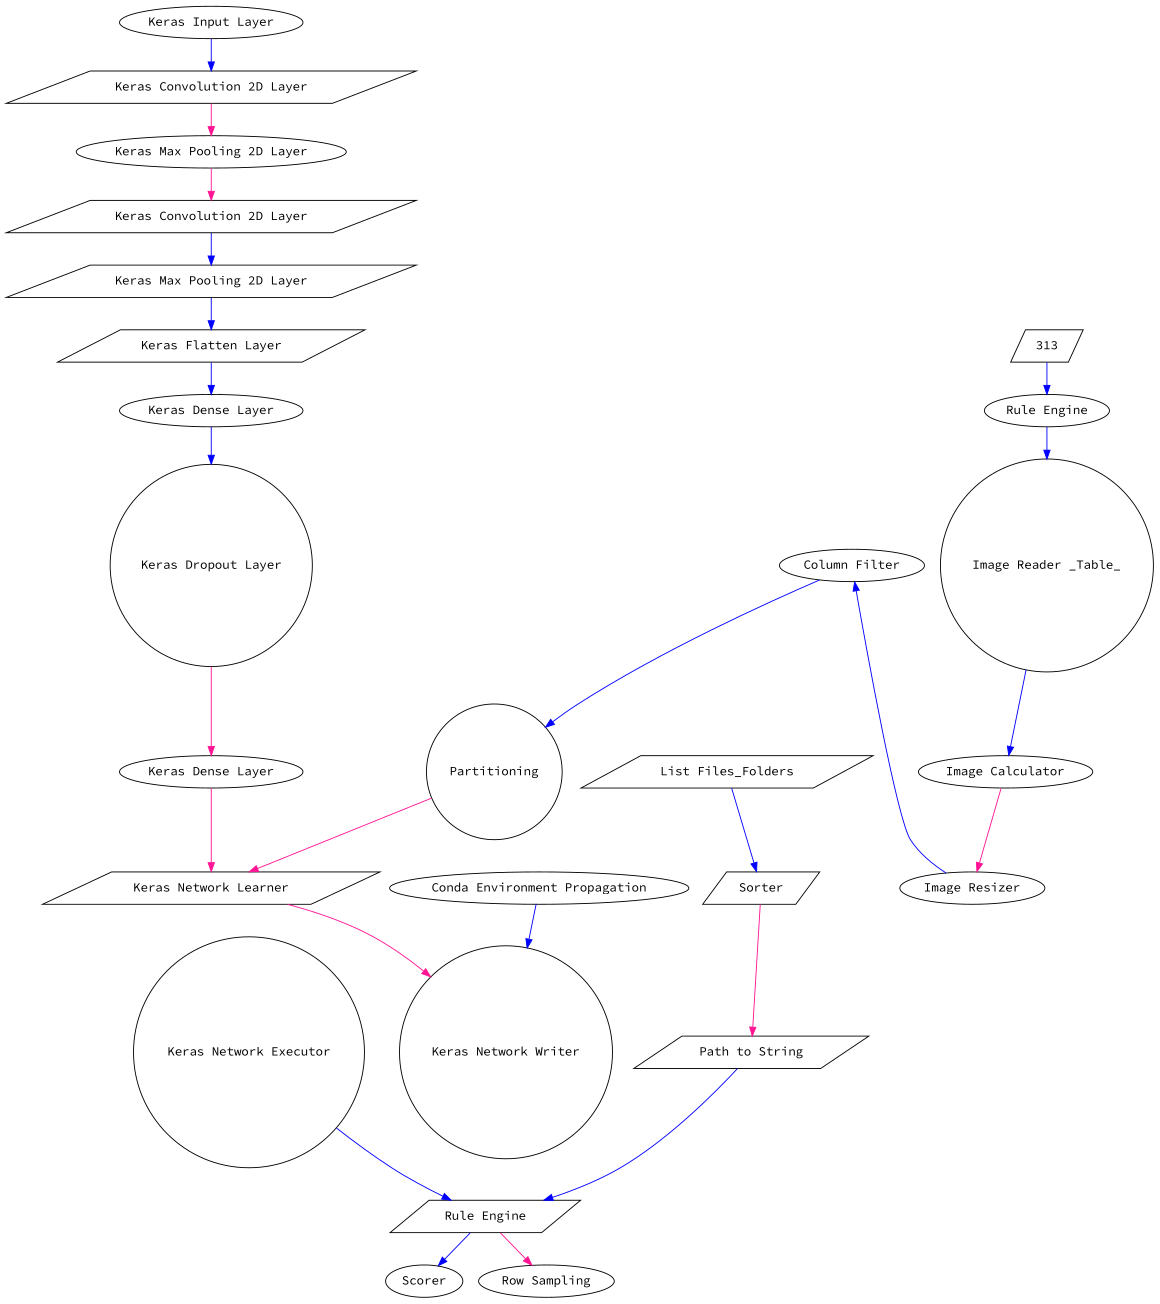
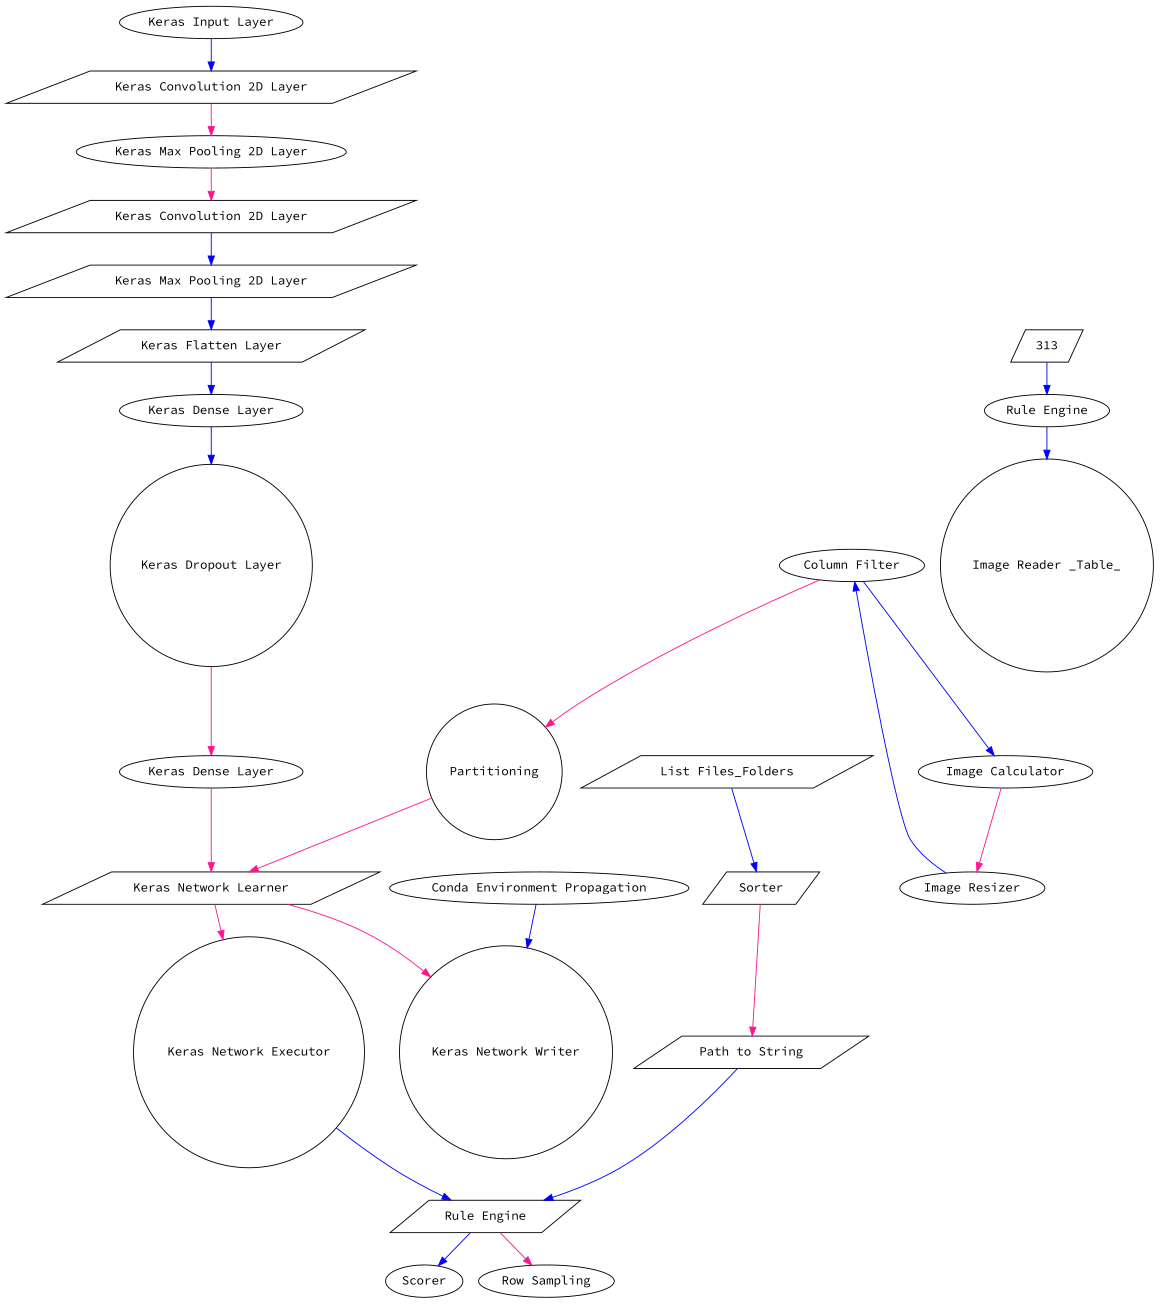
(683, 645) -> (683, 645)
(1018, 708) -> (926, 665)
none -> (218, 918)
